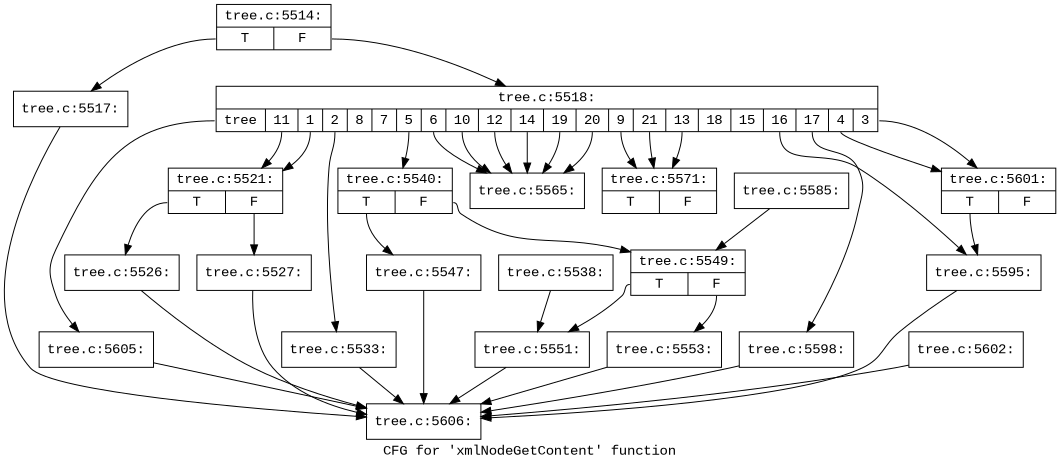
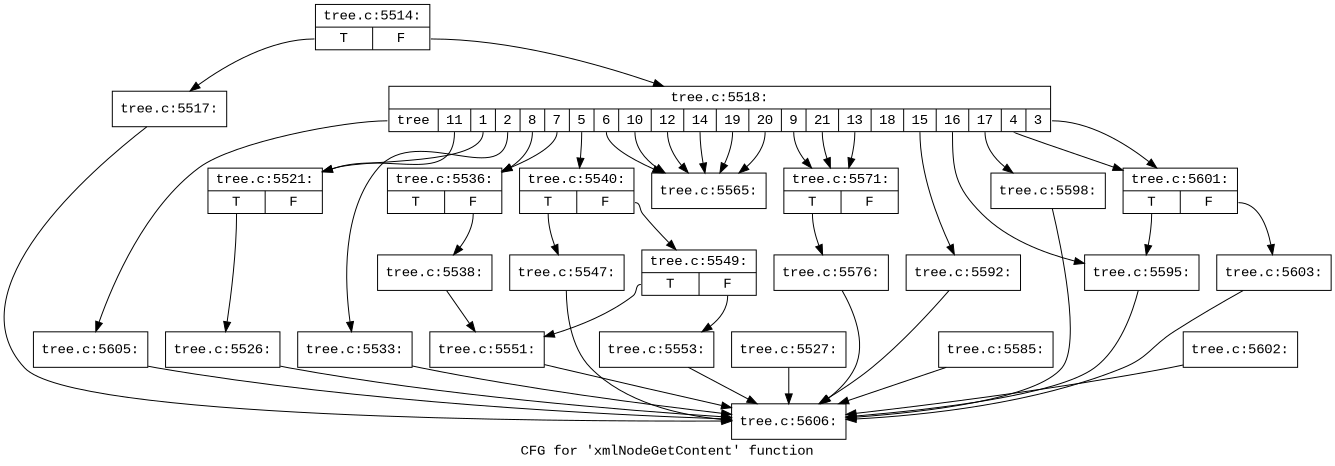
none -> (445, 191)
(747, 226) -> (897, 384)
(254, 229) -> none
none -> (831, 273)
none -> (963, 273)
none -> (1274, 273)
